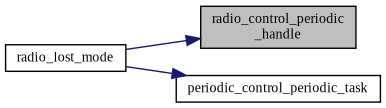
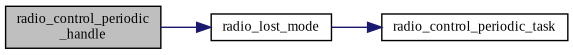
(156, 45) -> (179, 27)
(278, 89) -> (475, 27)
